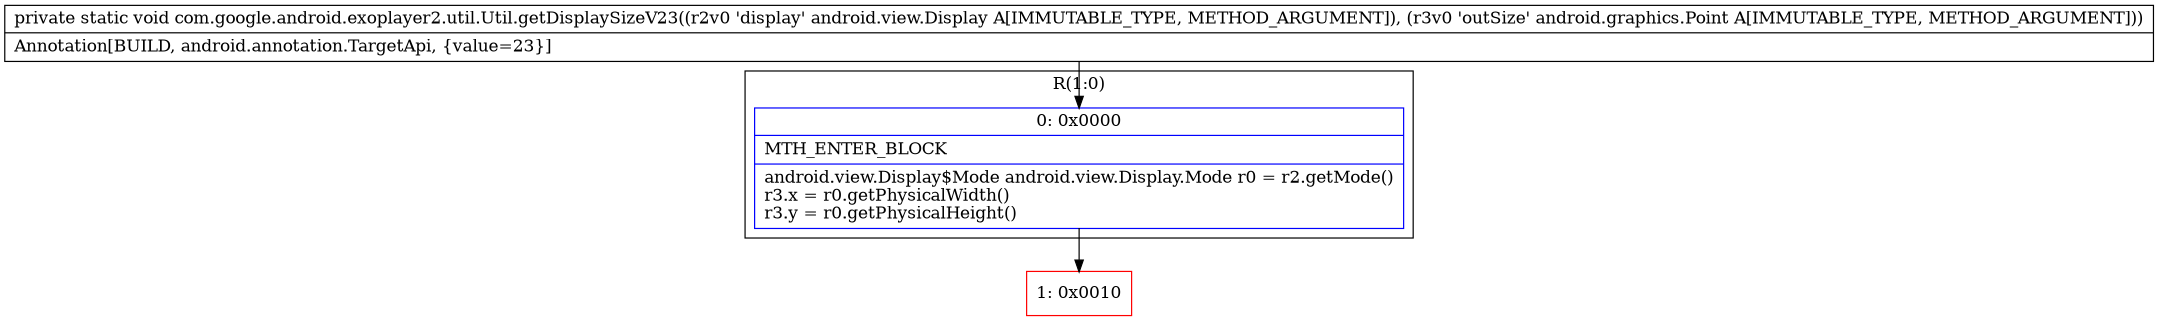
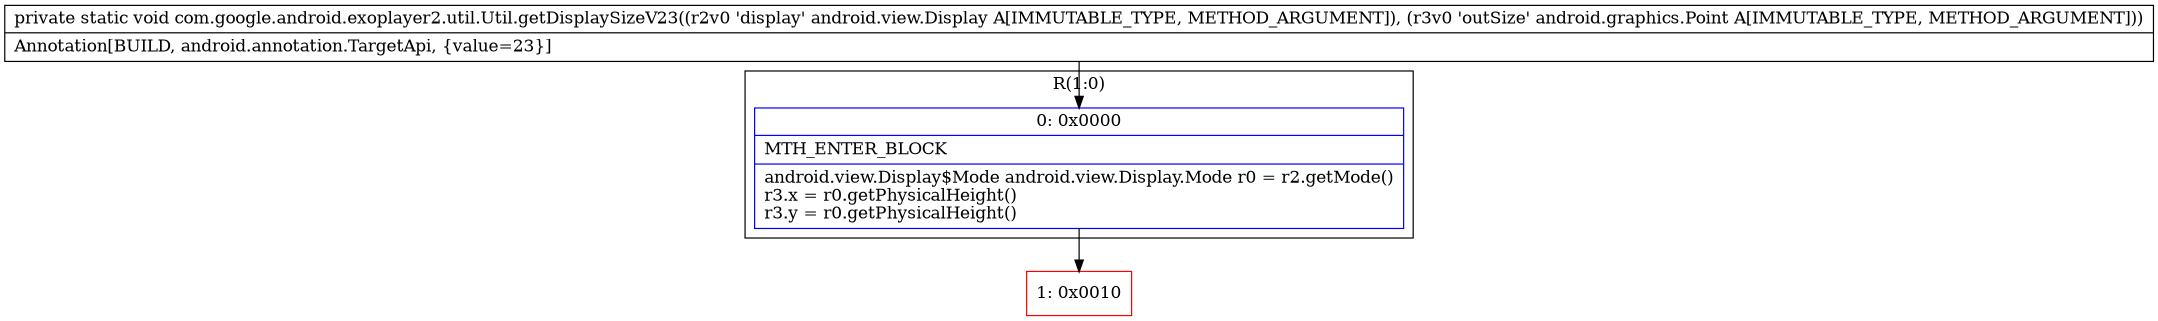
(887, 196) -> (891, 196)
